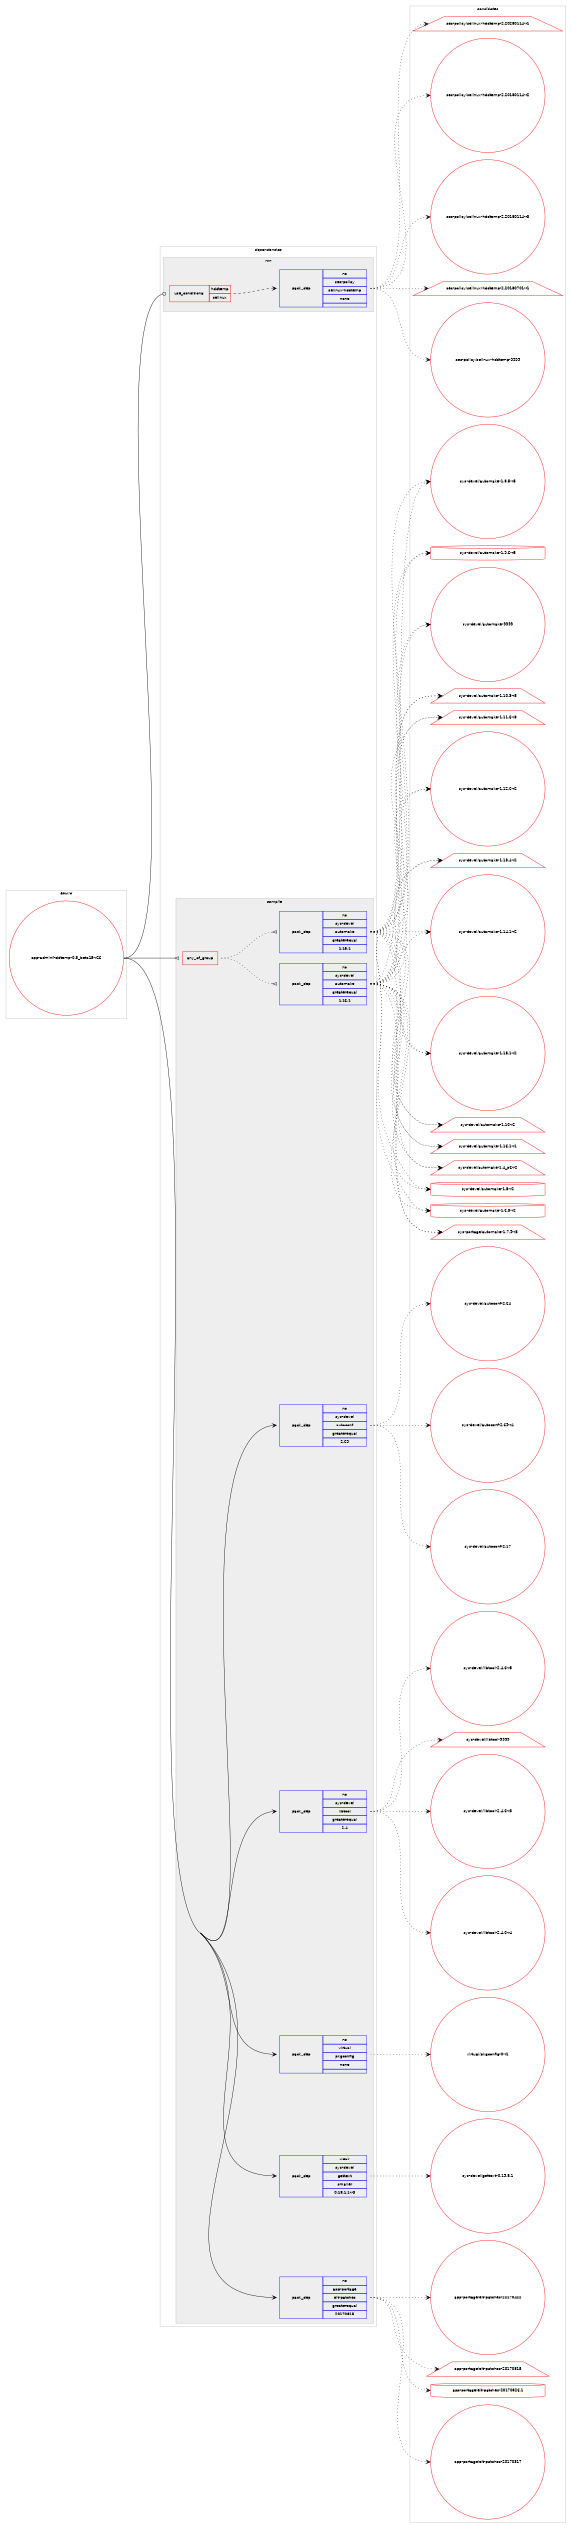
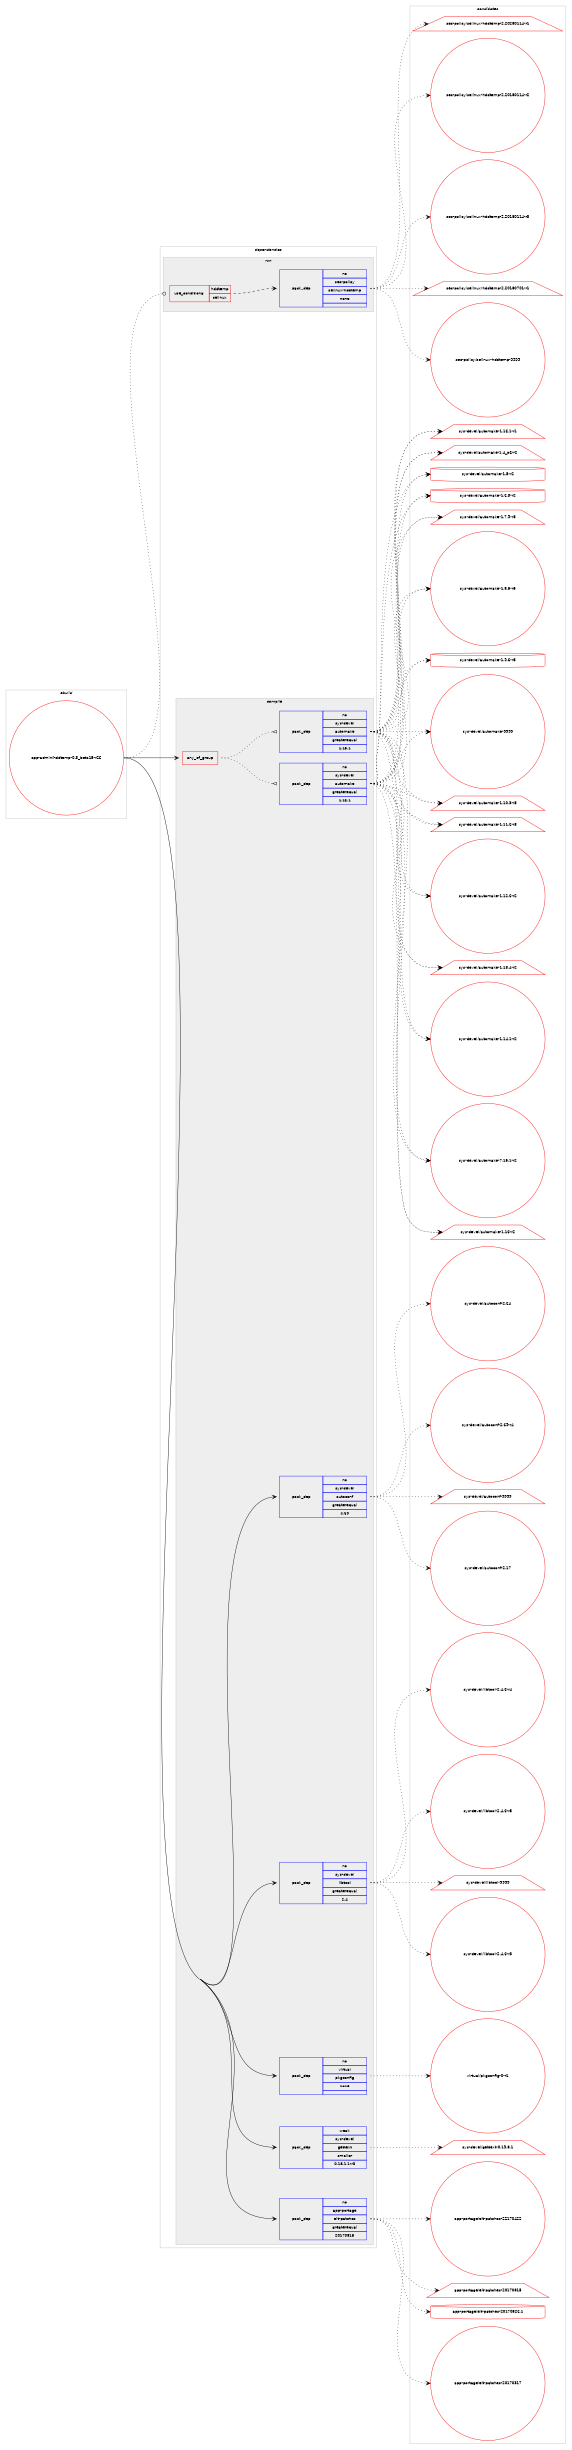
(145, 627) -> (145, 527)
(149, 958) -> (149, 758)
(488, 1053) -> (488, 1161)
(488, 1232) -> (488, 517)
none -> (488, 1497)
(488, 2176) -> (488, 2147)
